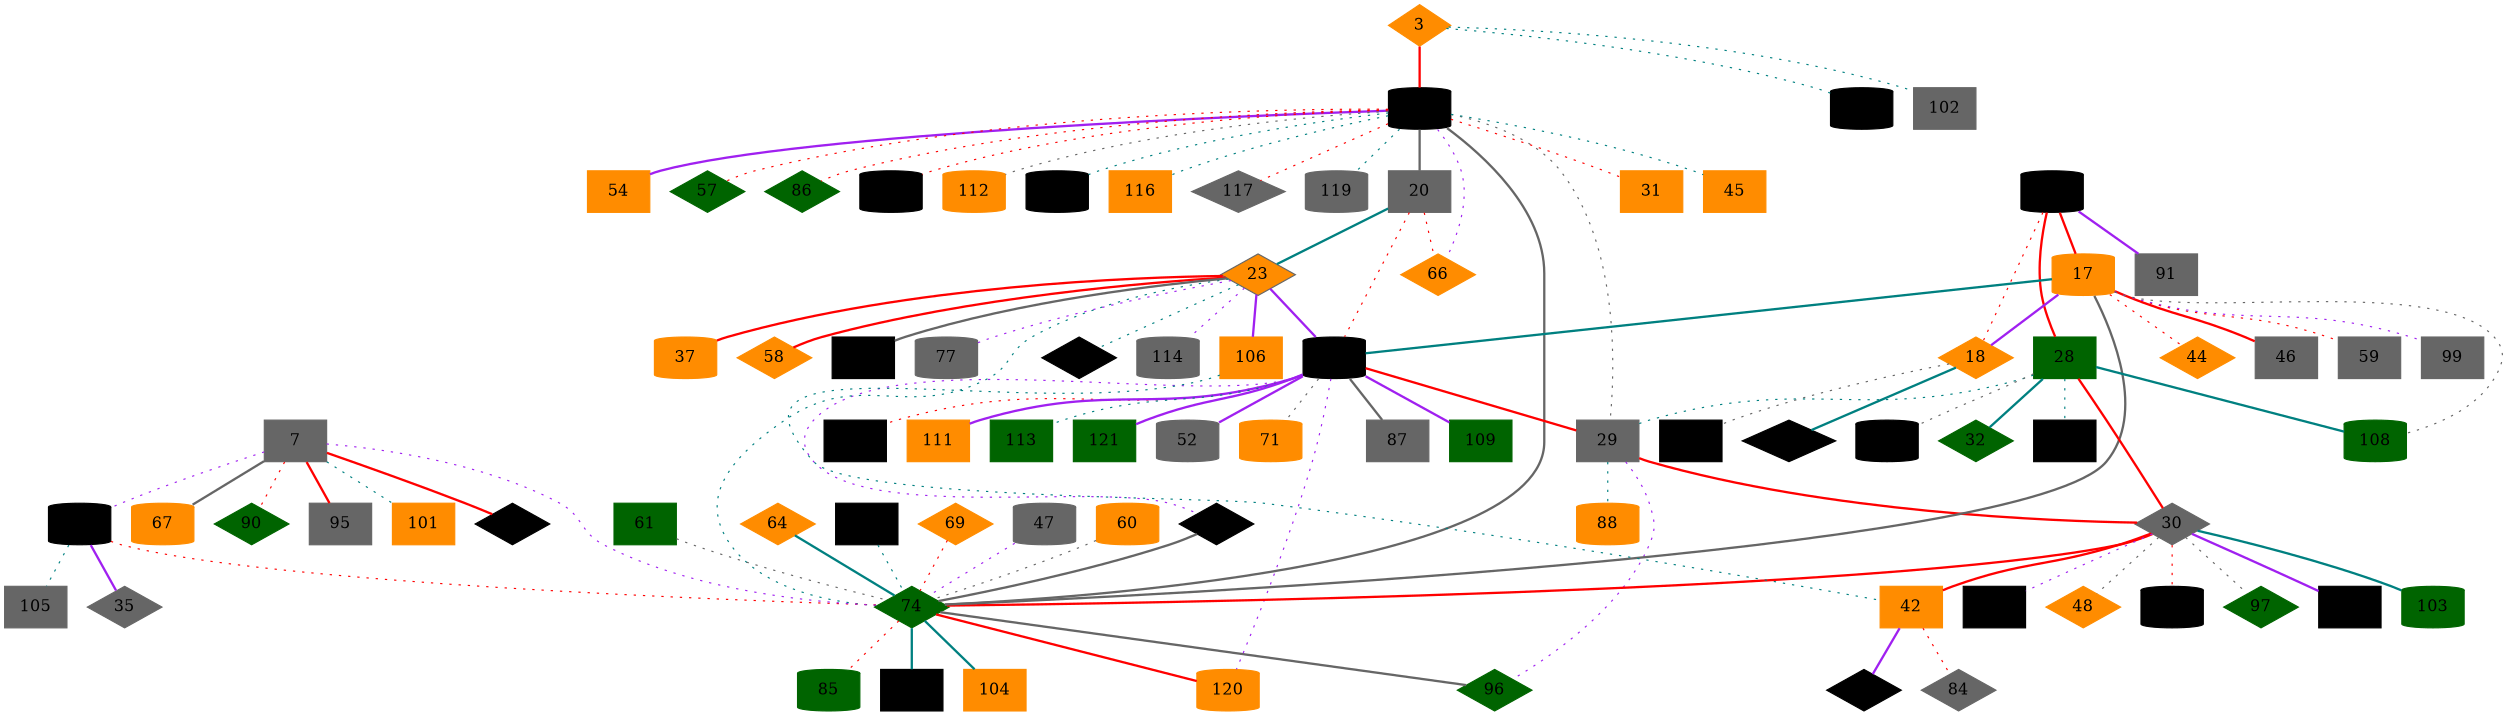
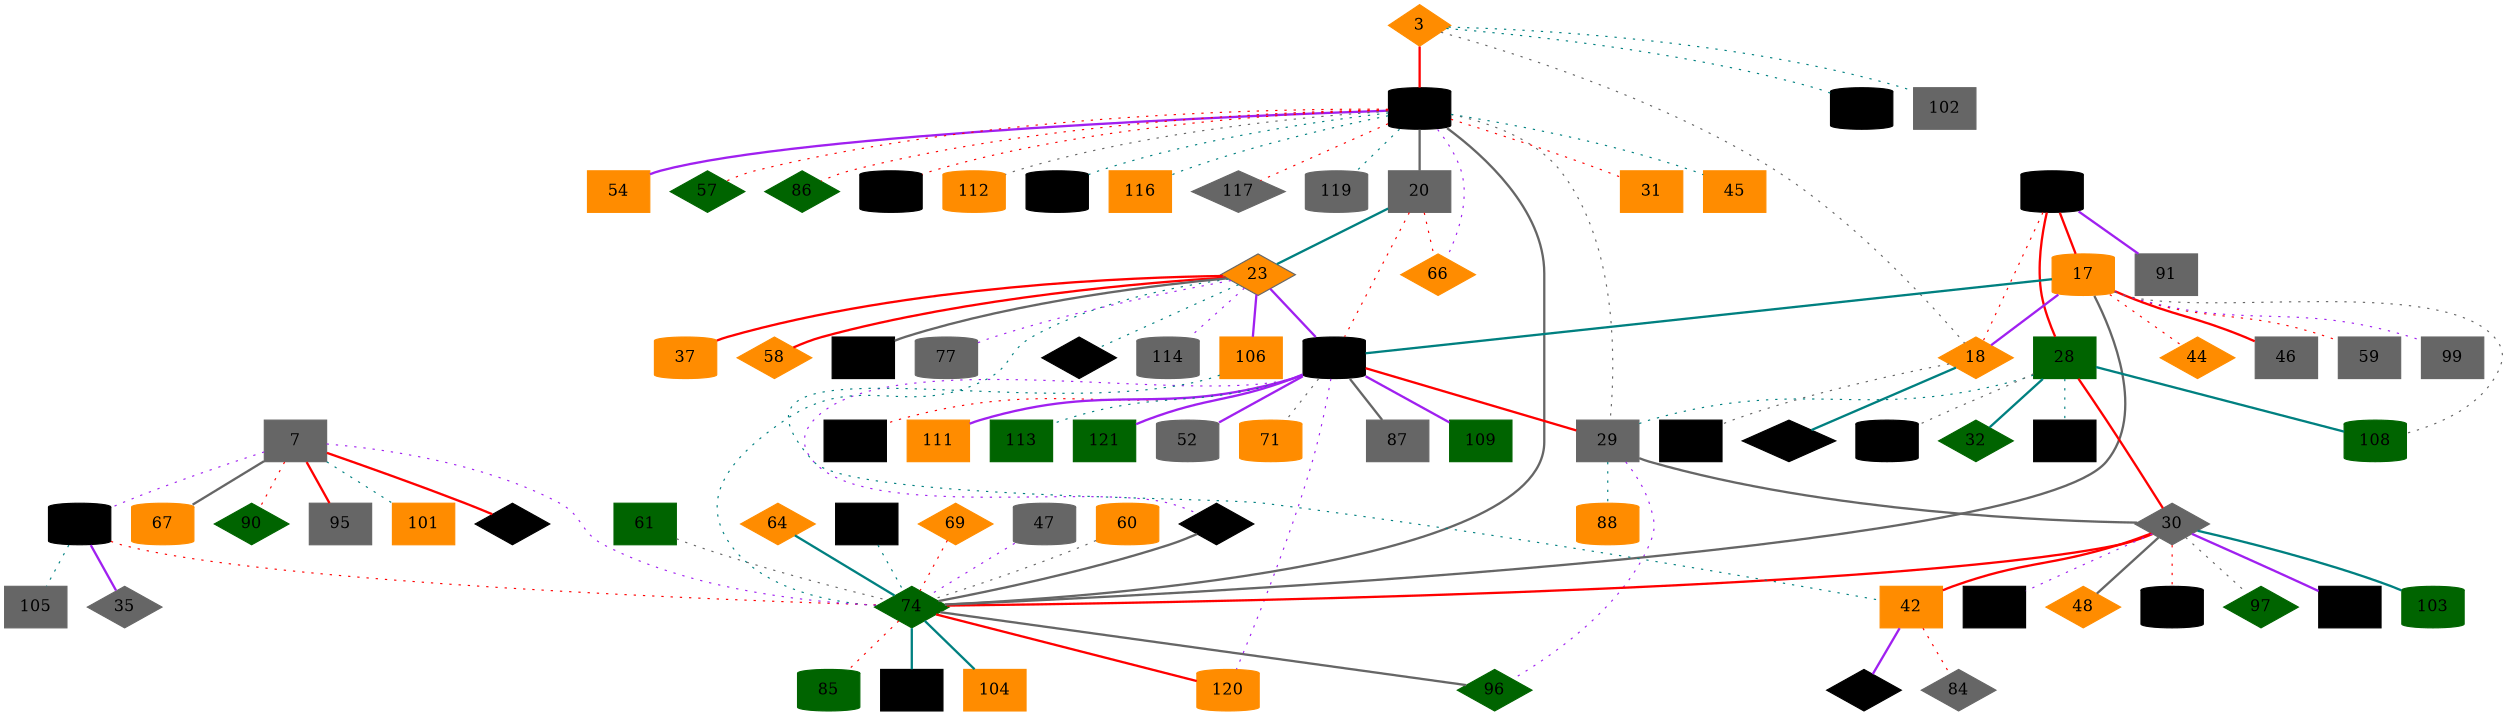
none -> (1730, 144)
(1886, 506) -> (1886, 506)
(2128, 565) -> (2128, 565)
